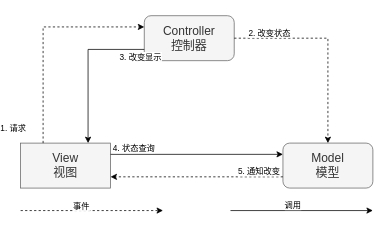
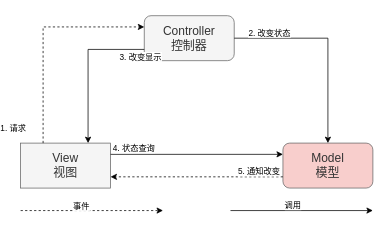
(328, 42) -> (328, 42)
(328, 165) -> (328, 165)
